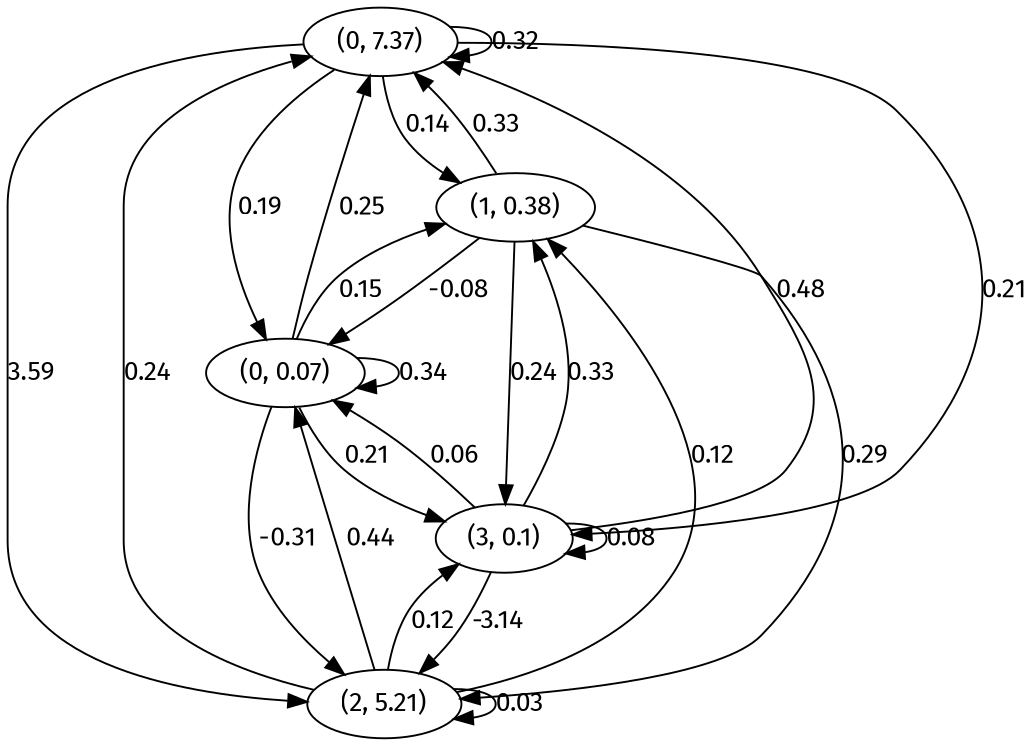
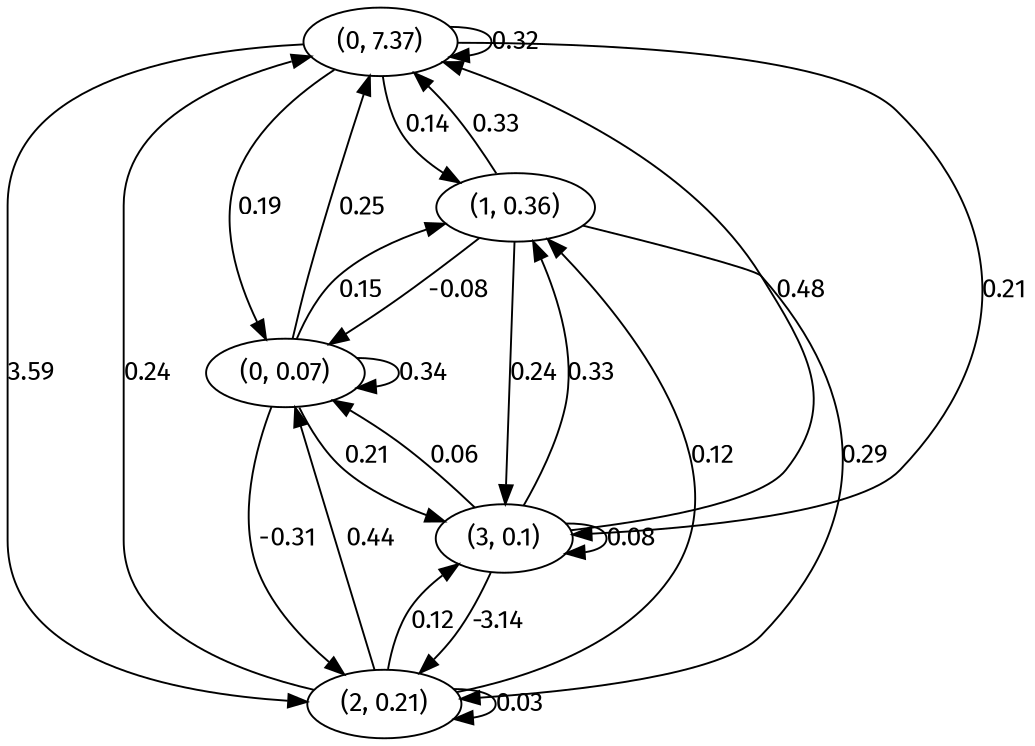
(516, 207) -> (516, 207)
(384, 704) -> (384, 704)
